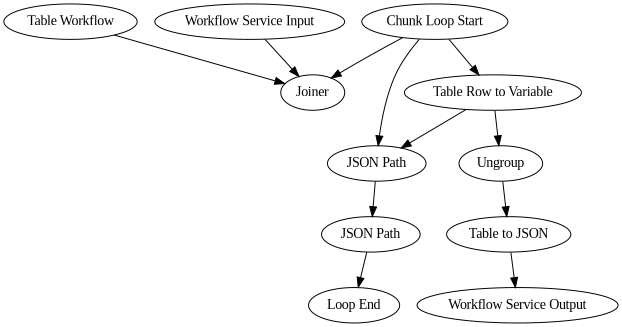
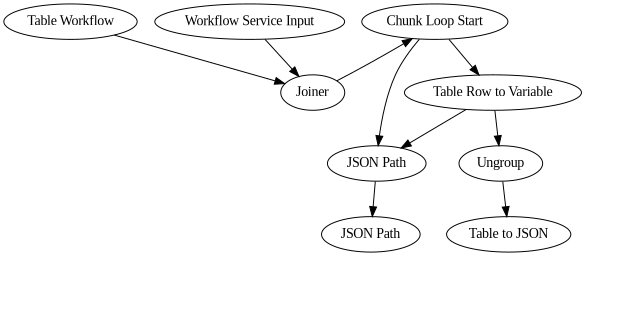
(371, 55) -> (370, 63)
(354, 305) -> none
(518, 305) -> none
